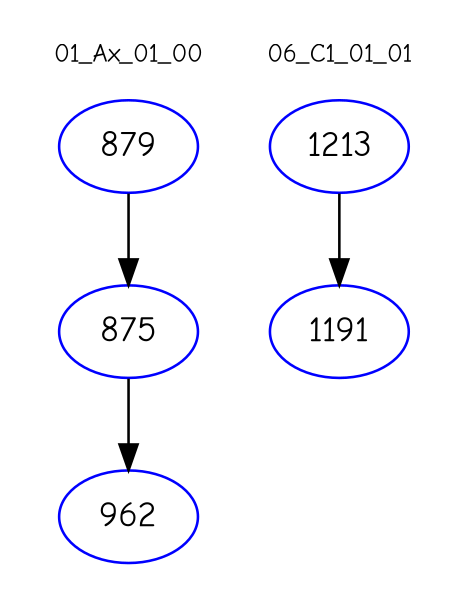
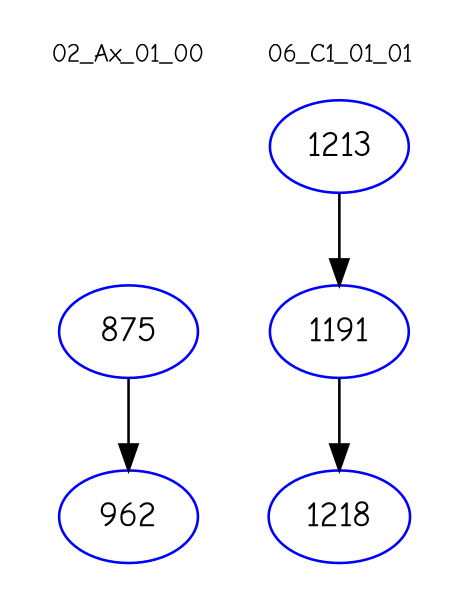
(129, 55) -> (129, 55)
(129, 147) -> none
none -> (339, 517)
